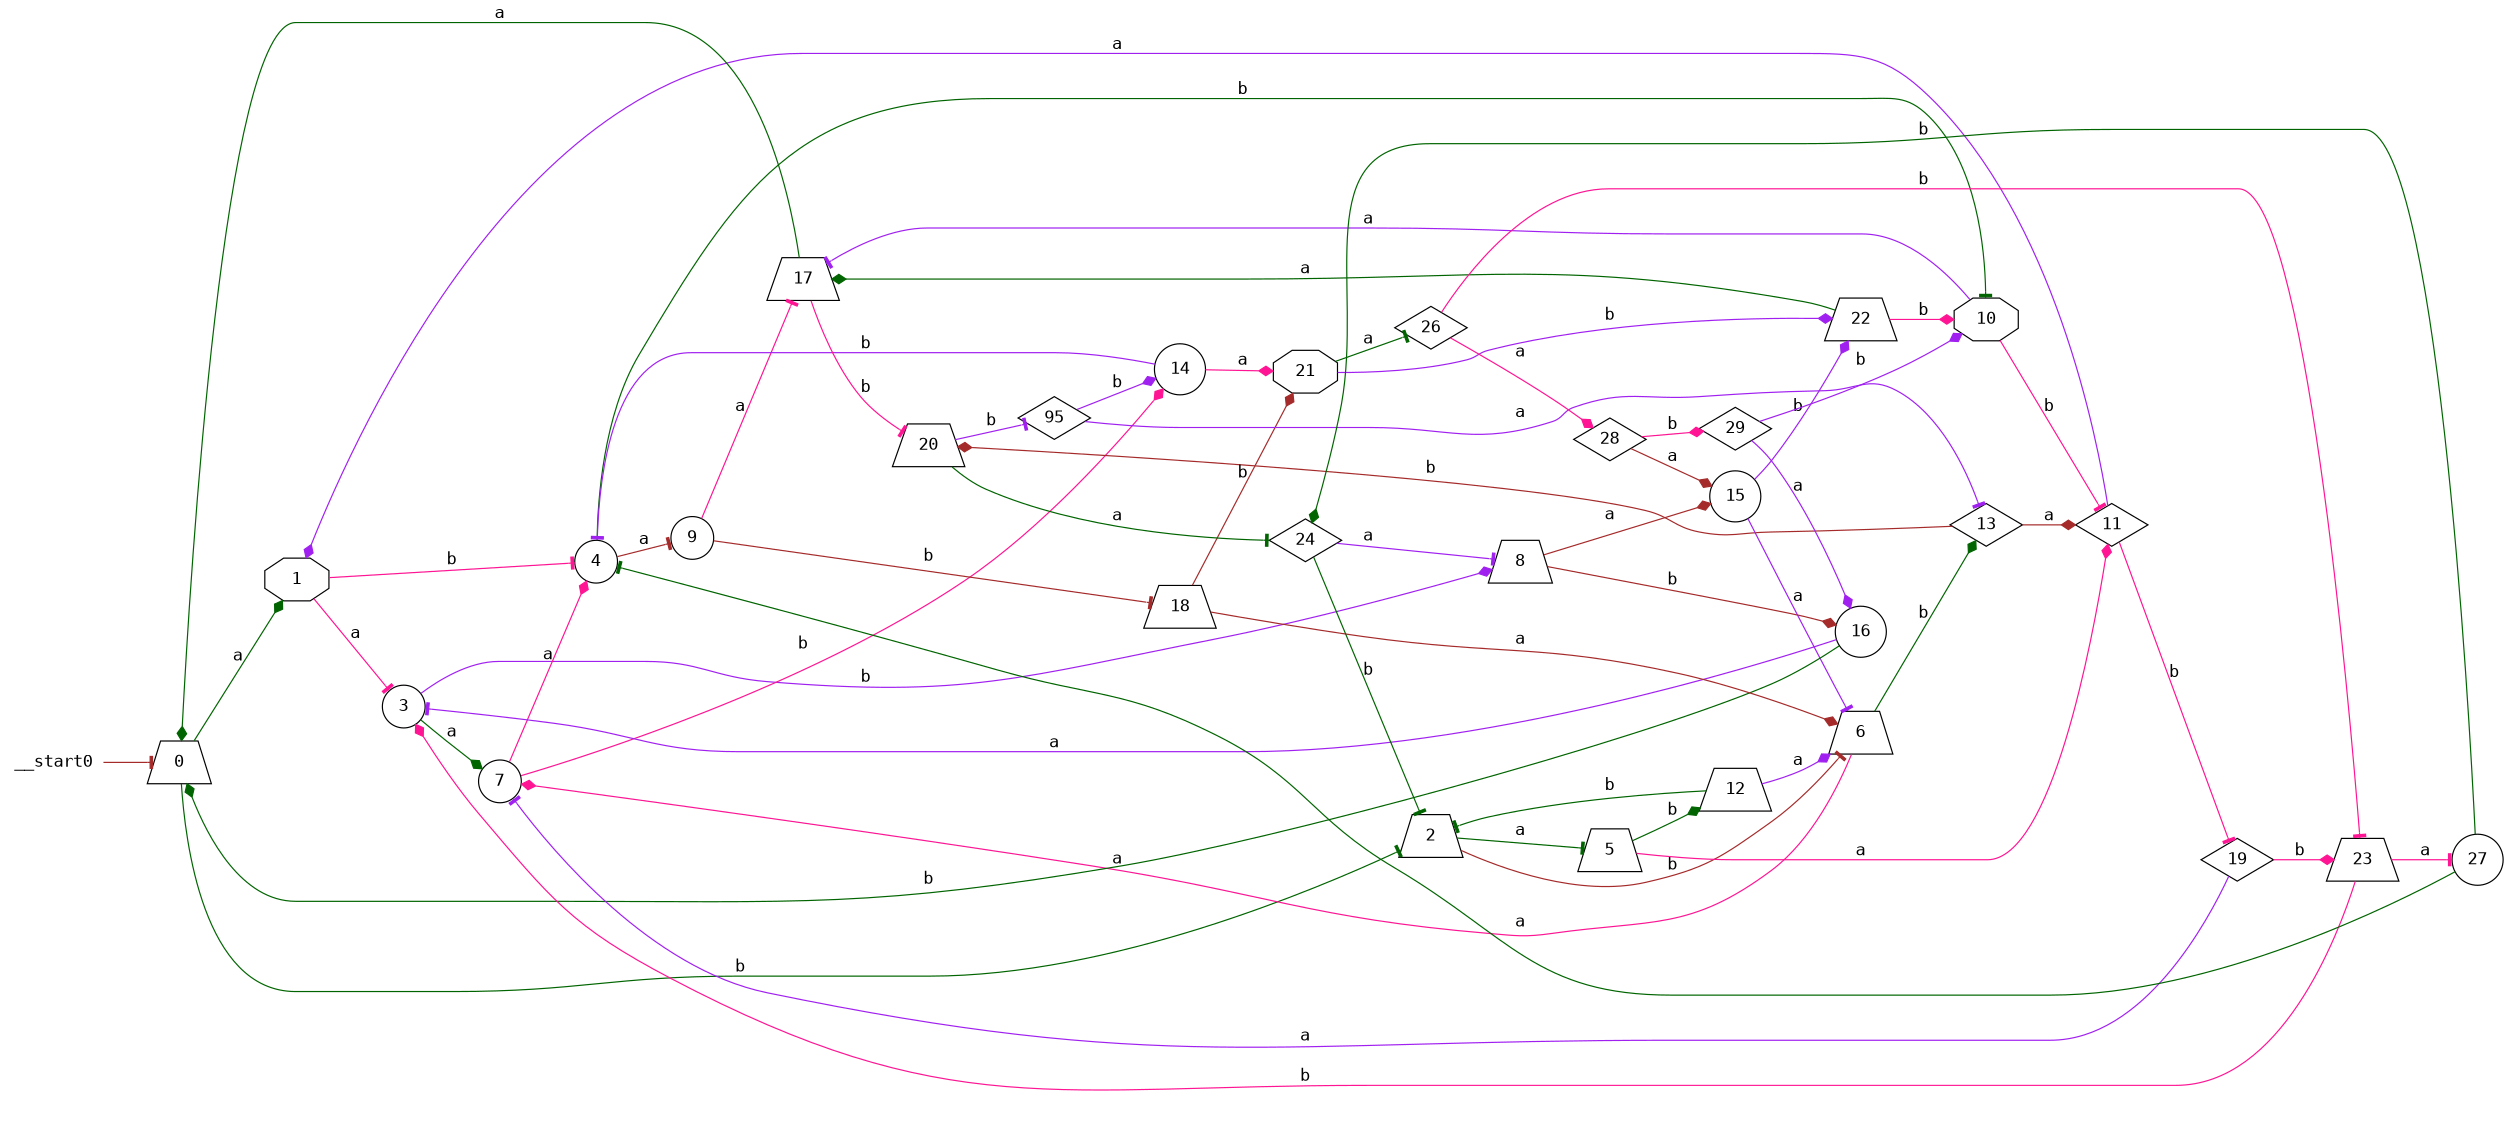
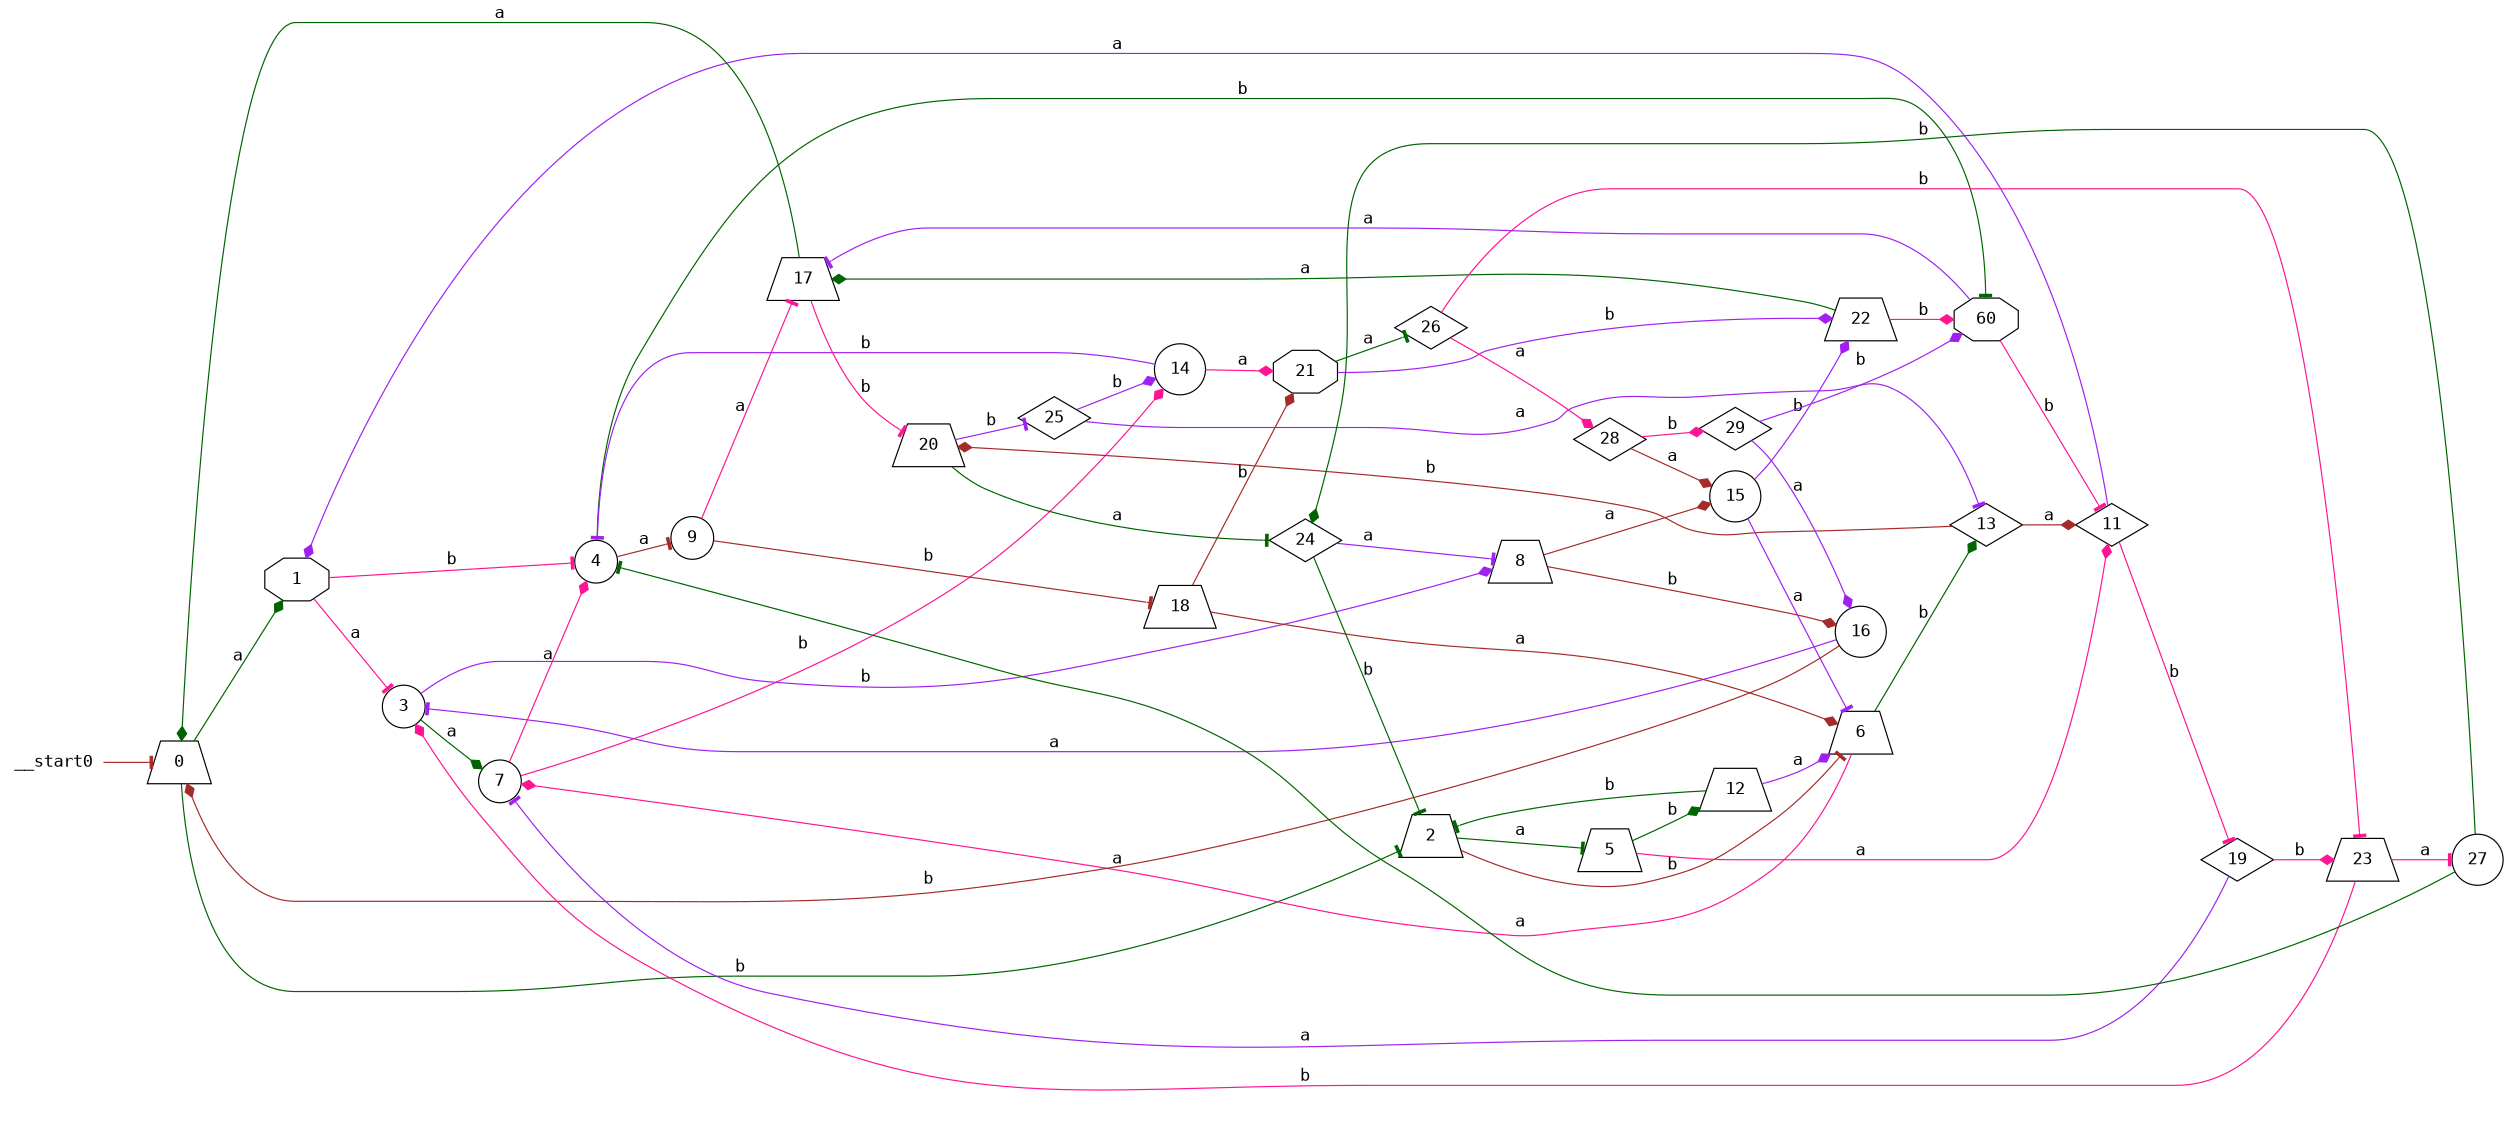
(1986, 319) -> (1986, 319)
(1054, 418) -> (1054, 418)
(1008, 883) -> (1008, 883)
